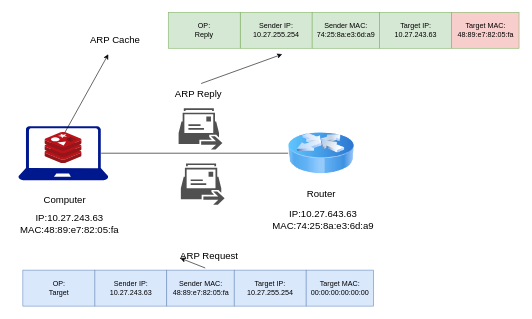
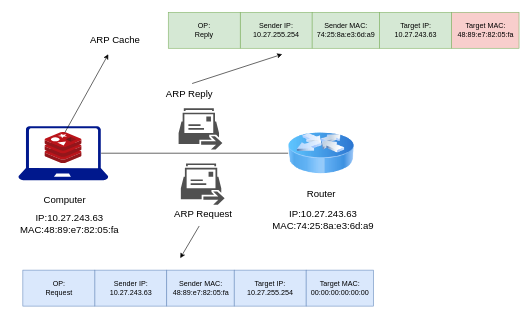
(198, 93) -> (189, 93)
(323, 220) -> (323, 220)
(209, 256) -> (203, 214)
(59, 288) -> (59, 288)
